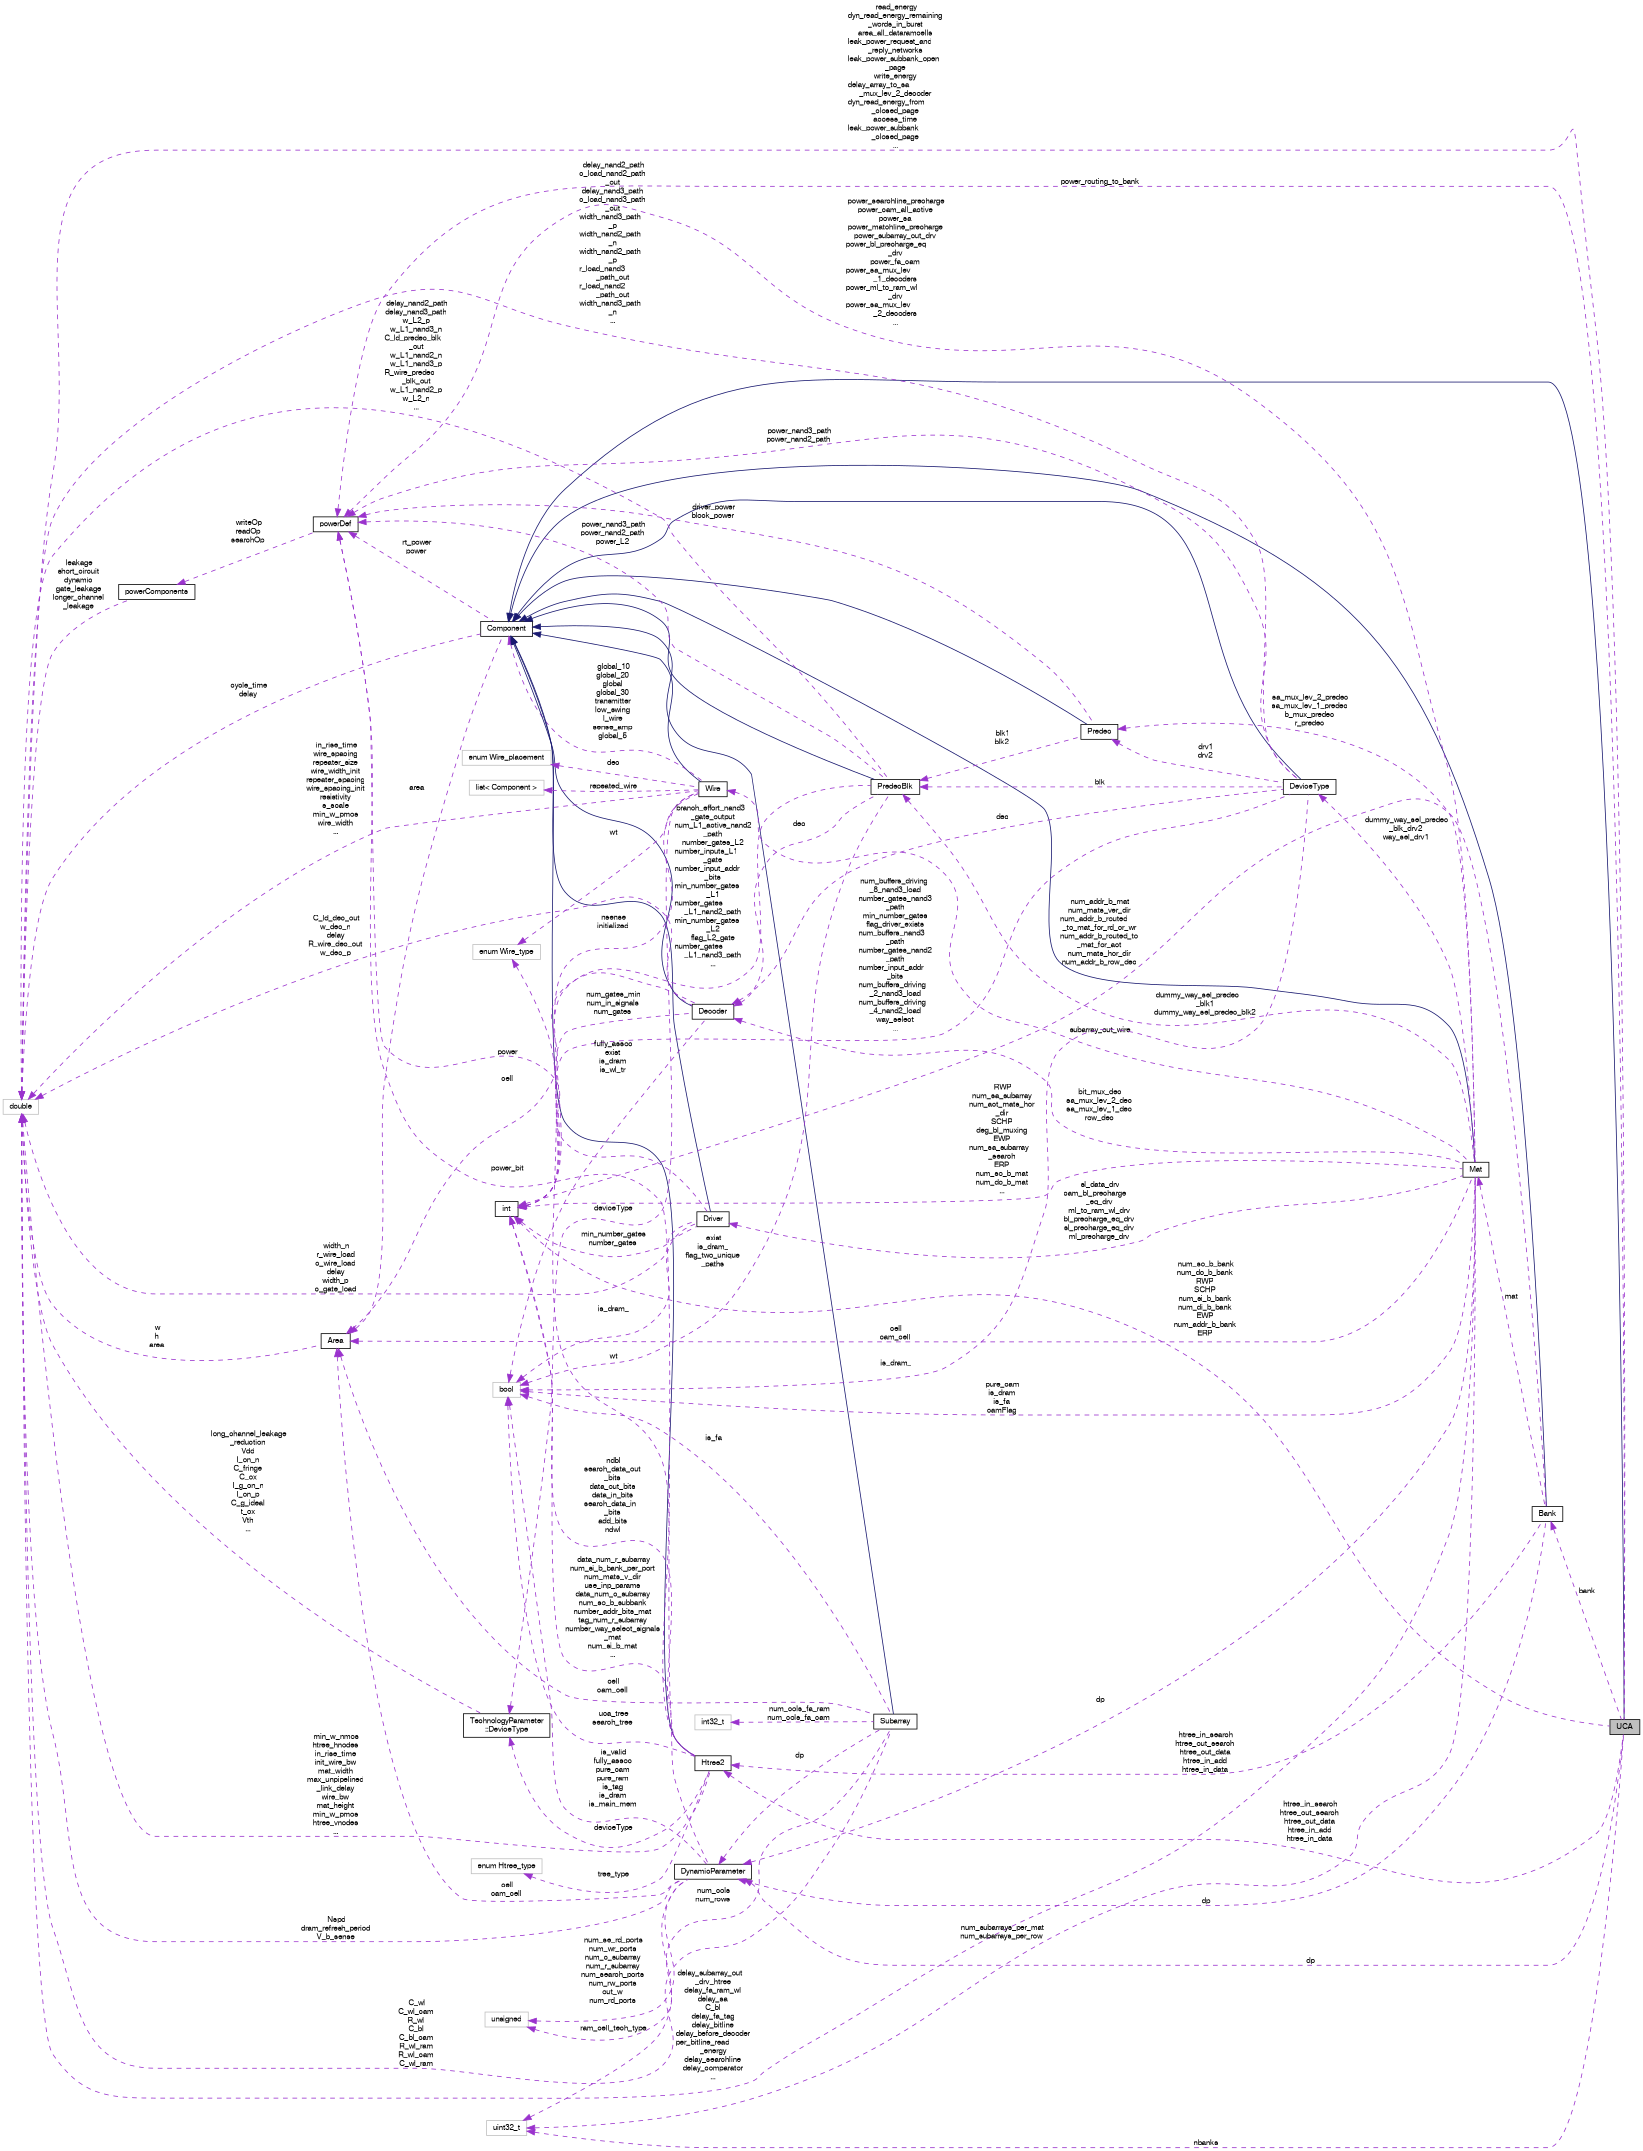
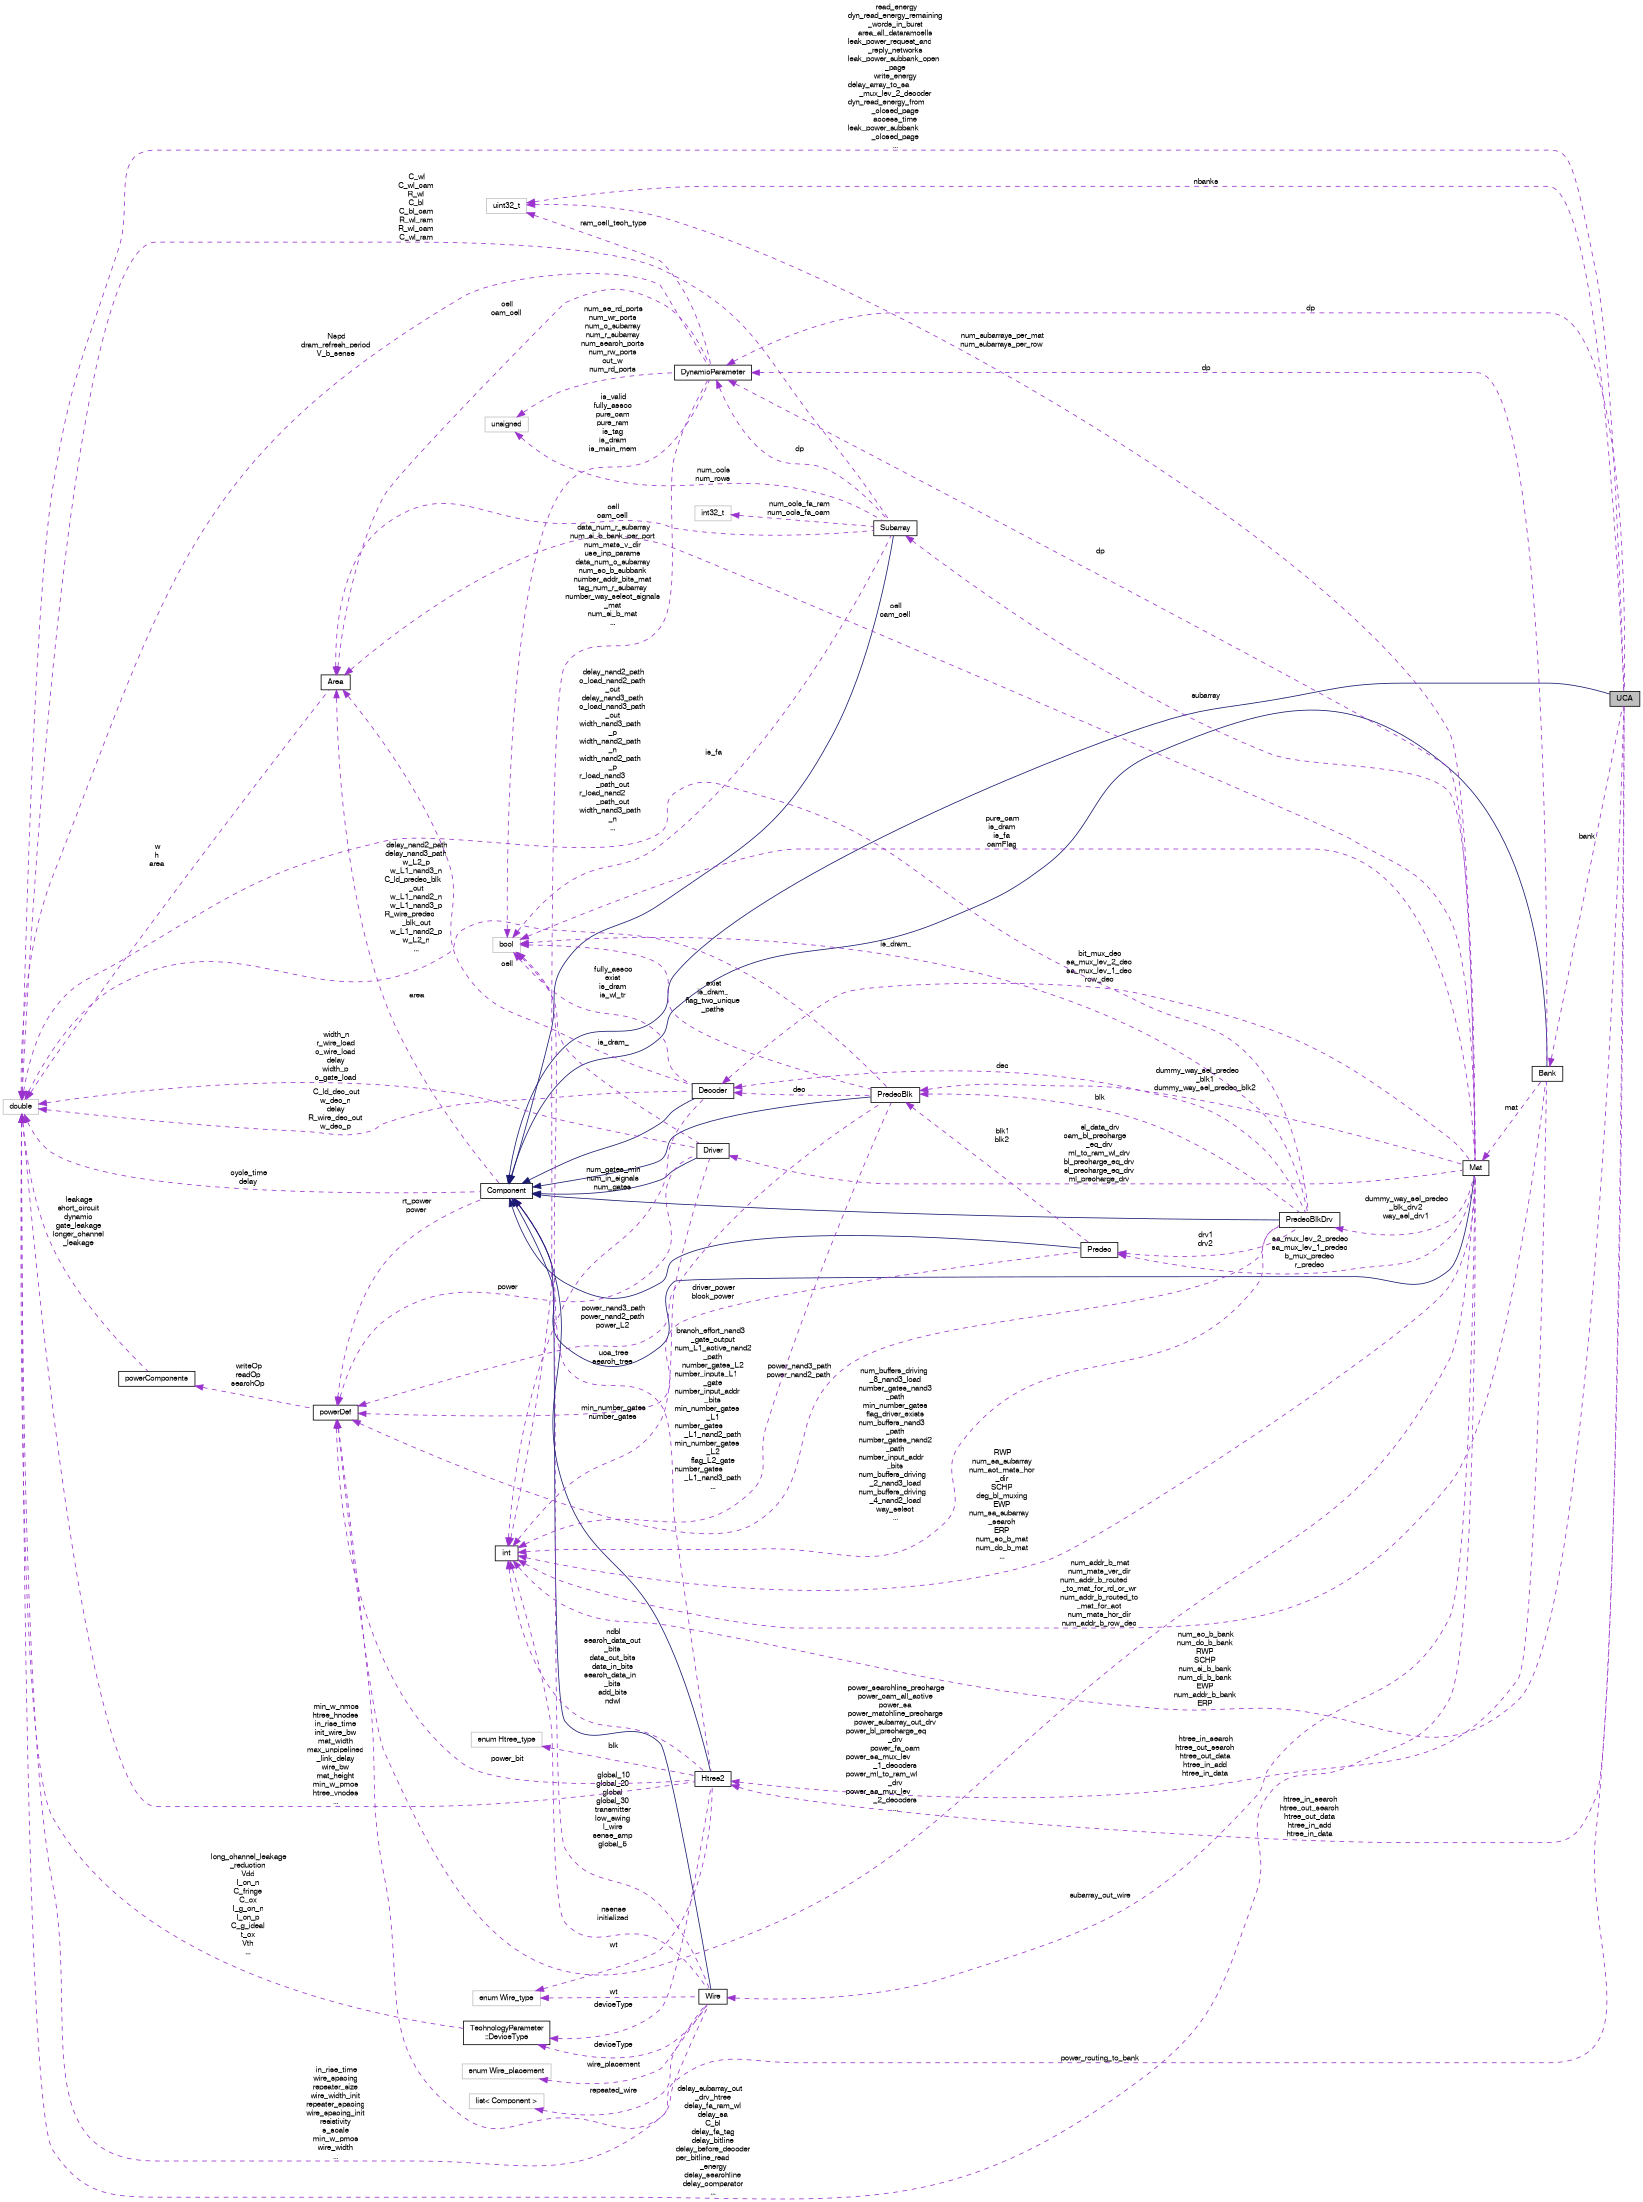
(613, 763) -> (613, 2065)
none -> (1338, 764)
(1310, 787) -> (1310, 1220)
(613, 1874) -> (613, 1746)
